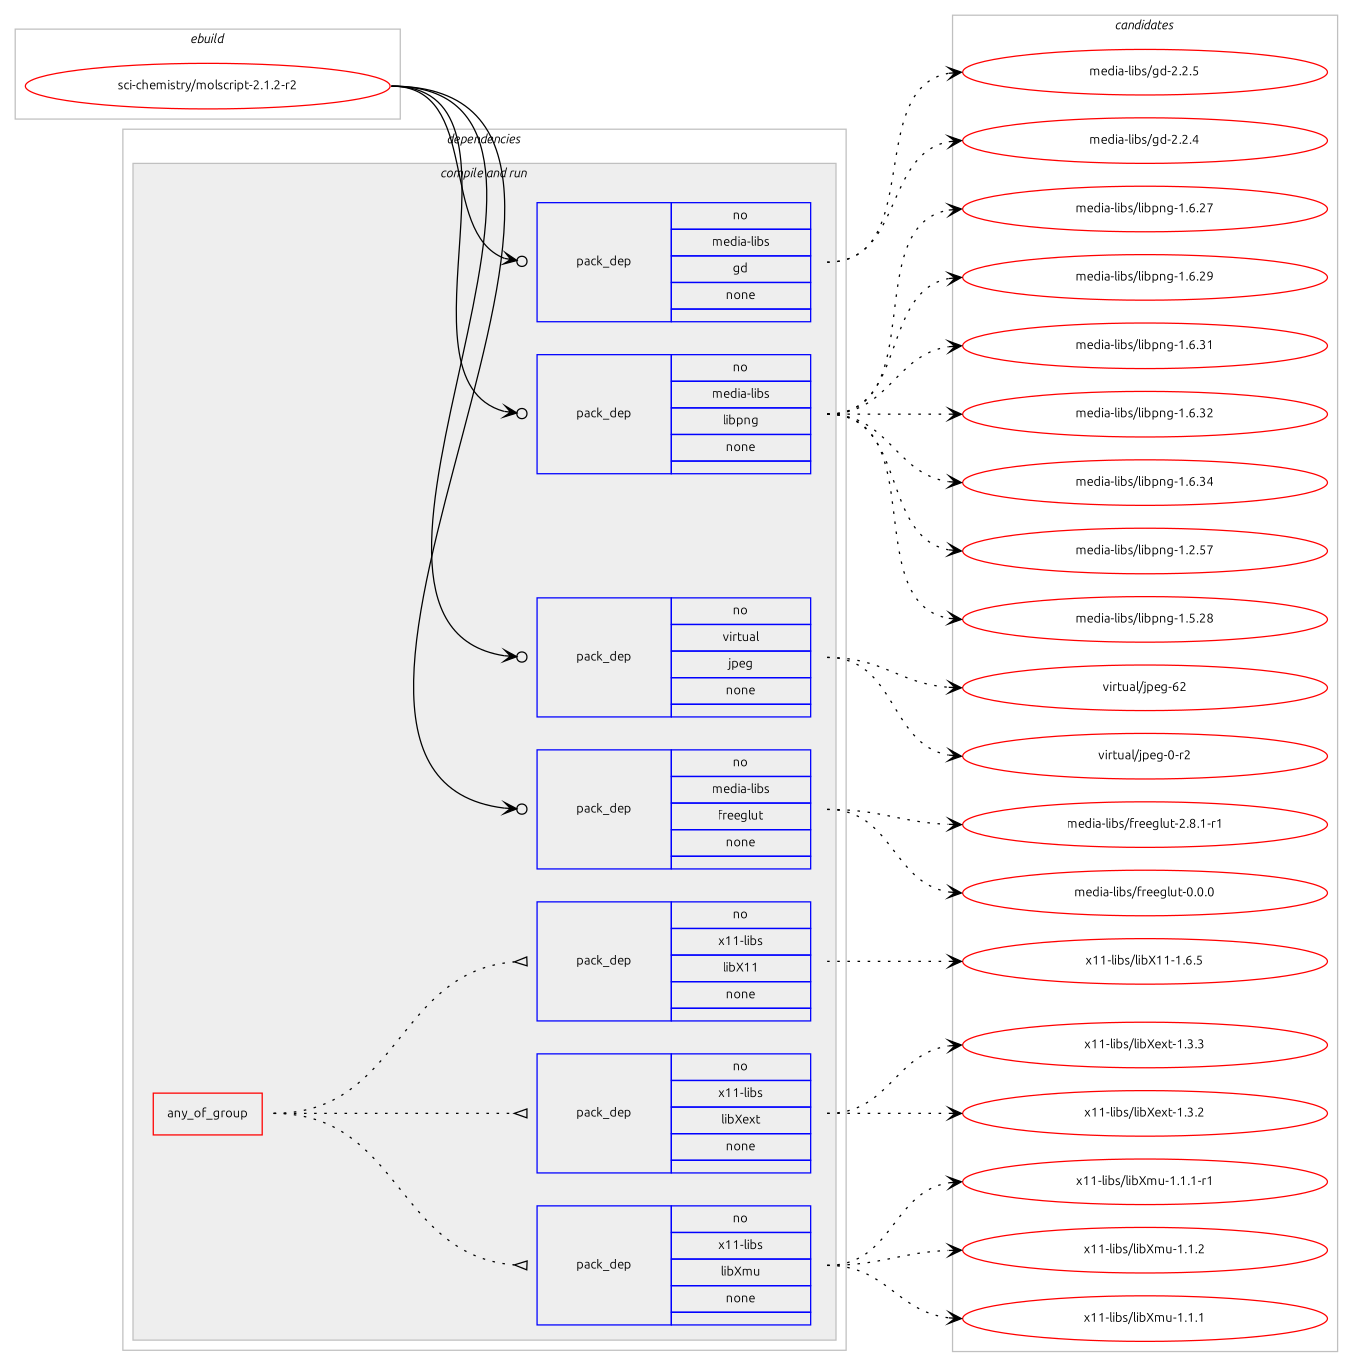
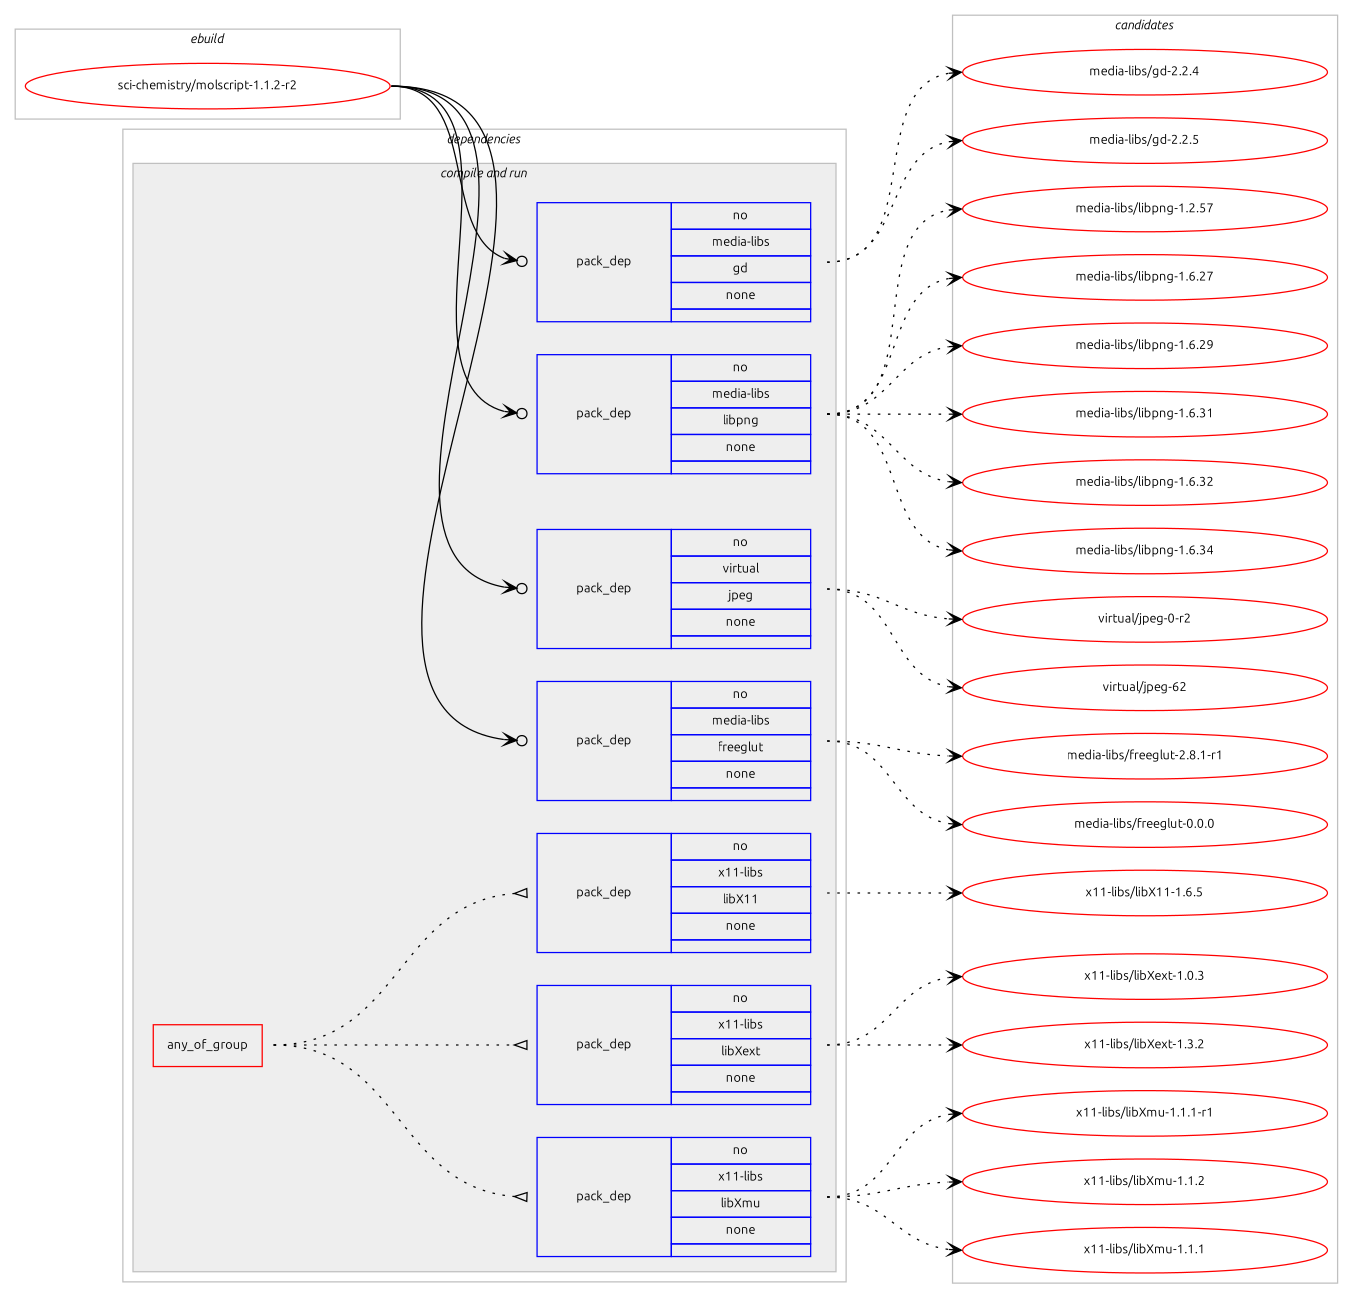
(208, 86) -> (208, 86)
(1145, 619) -> none
(1145, 1045) -> (1145, 977)
